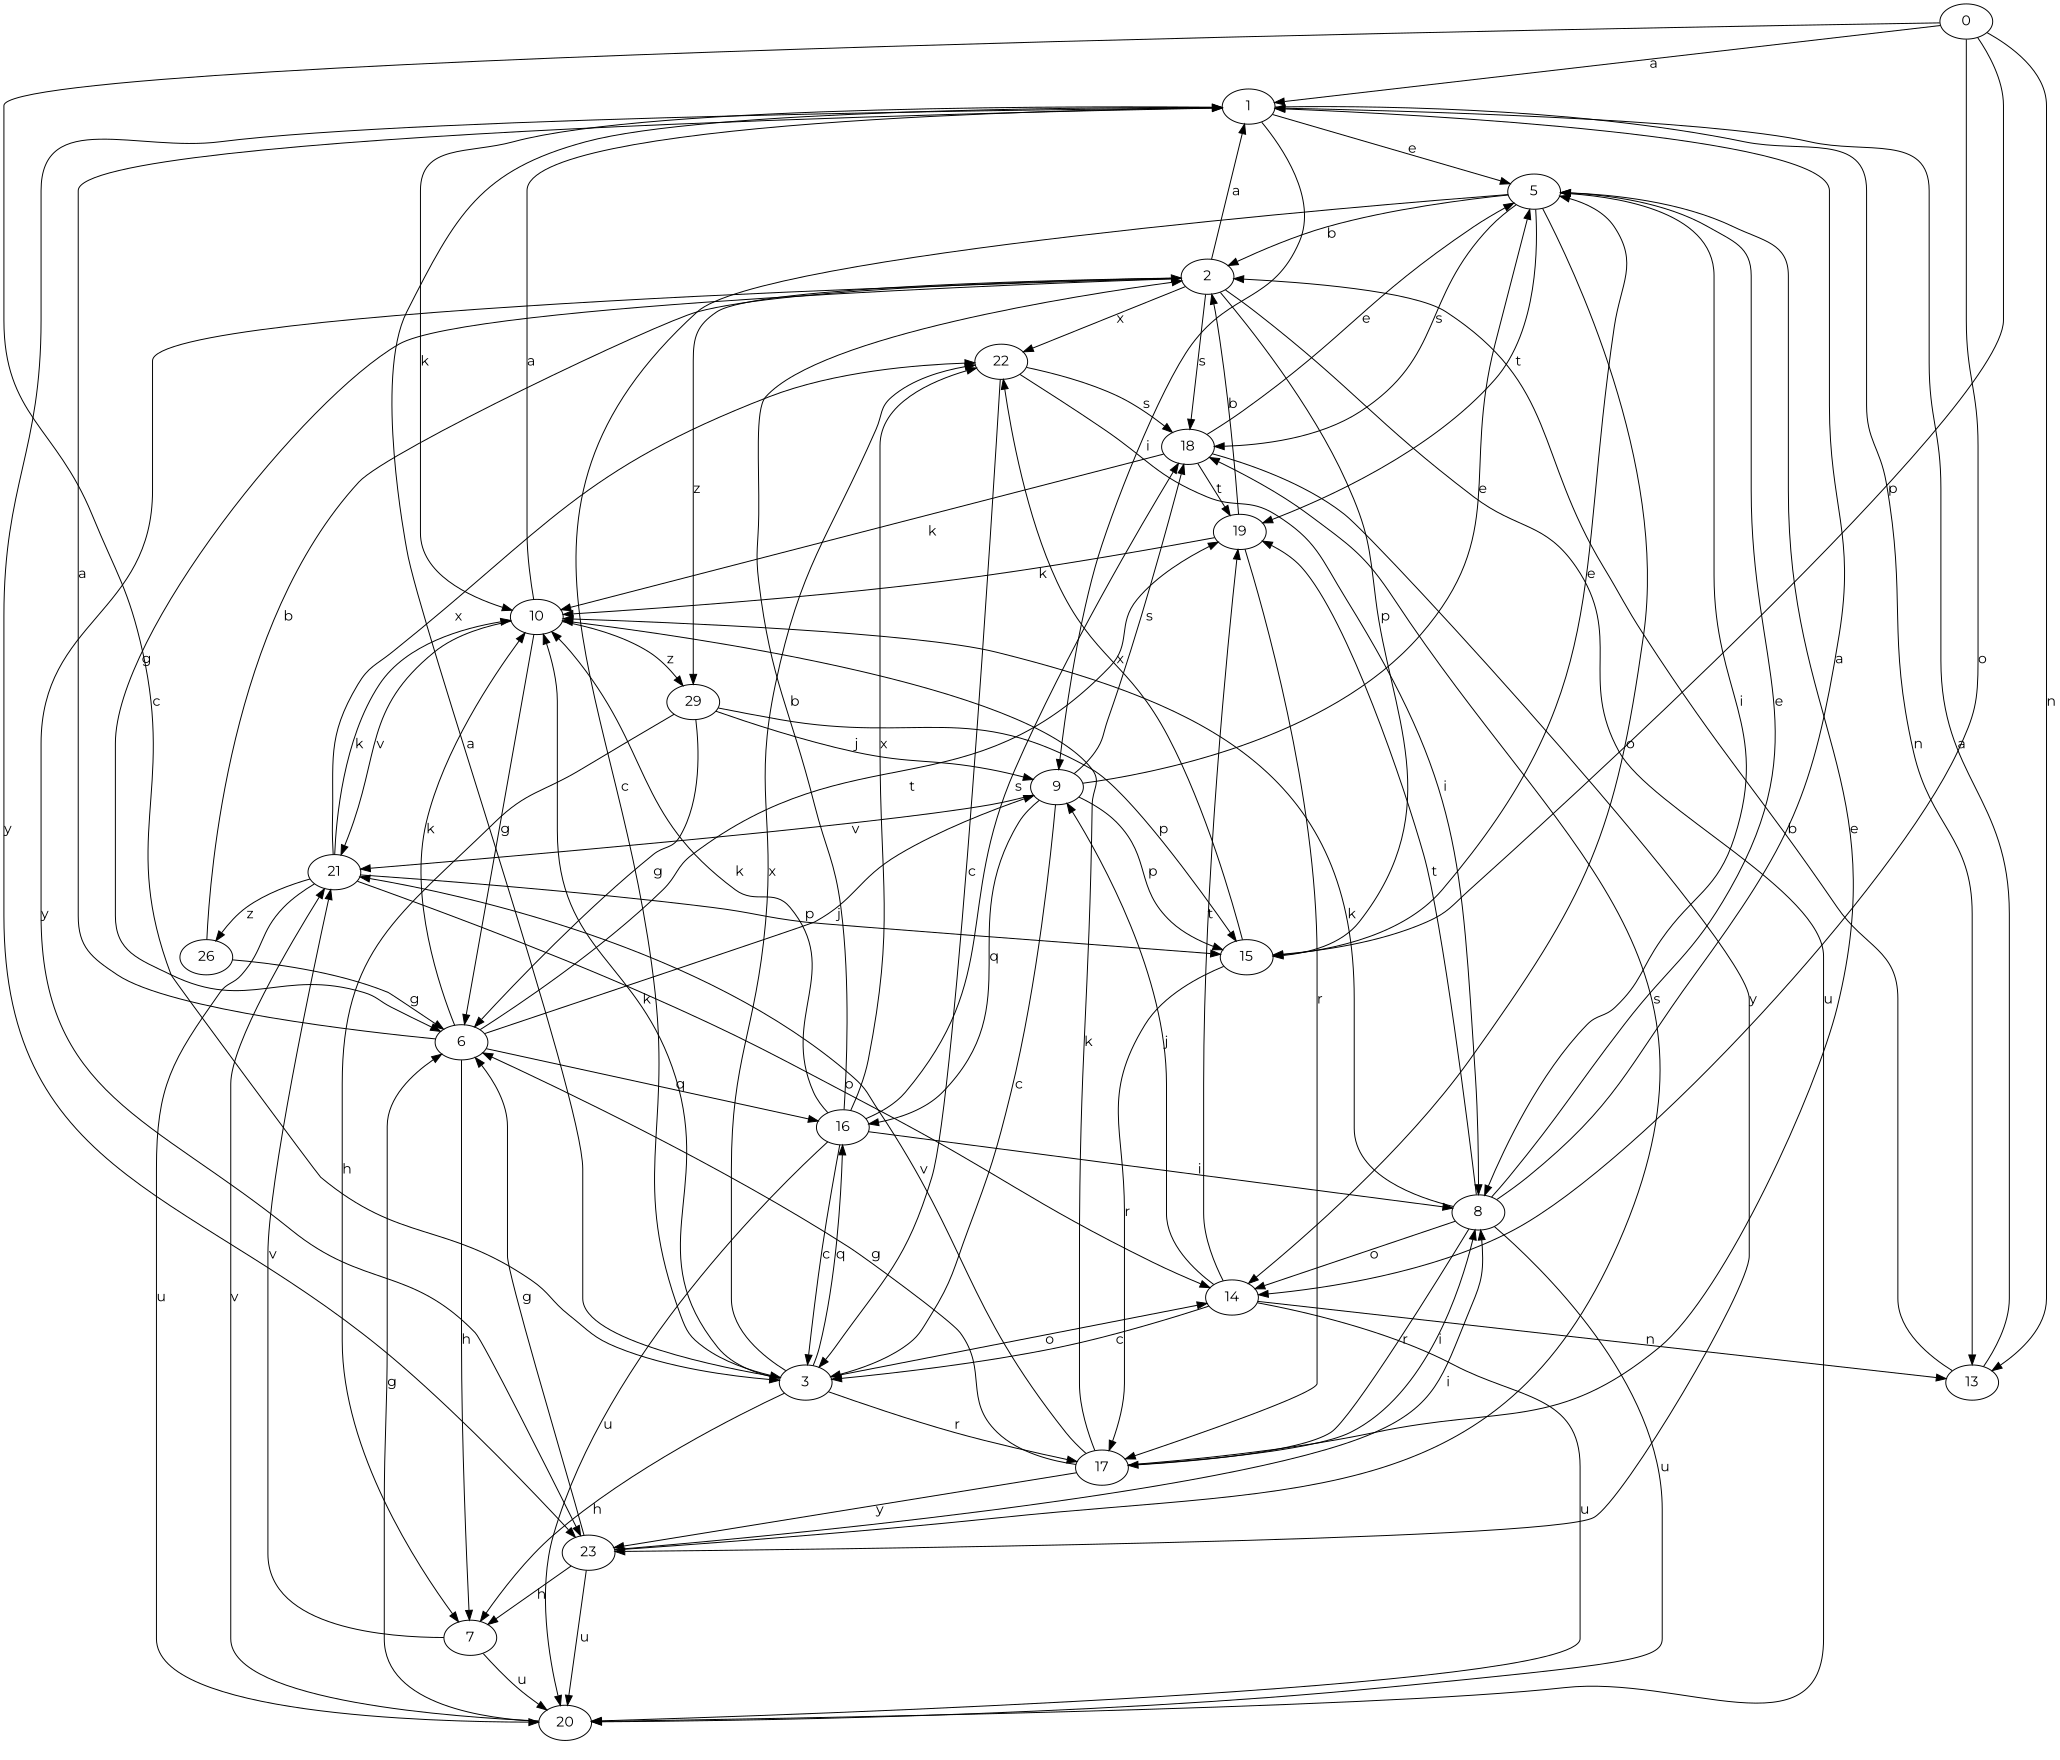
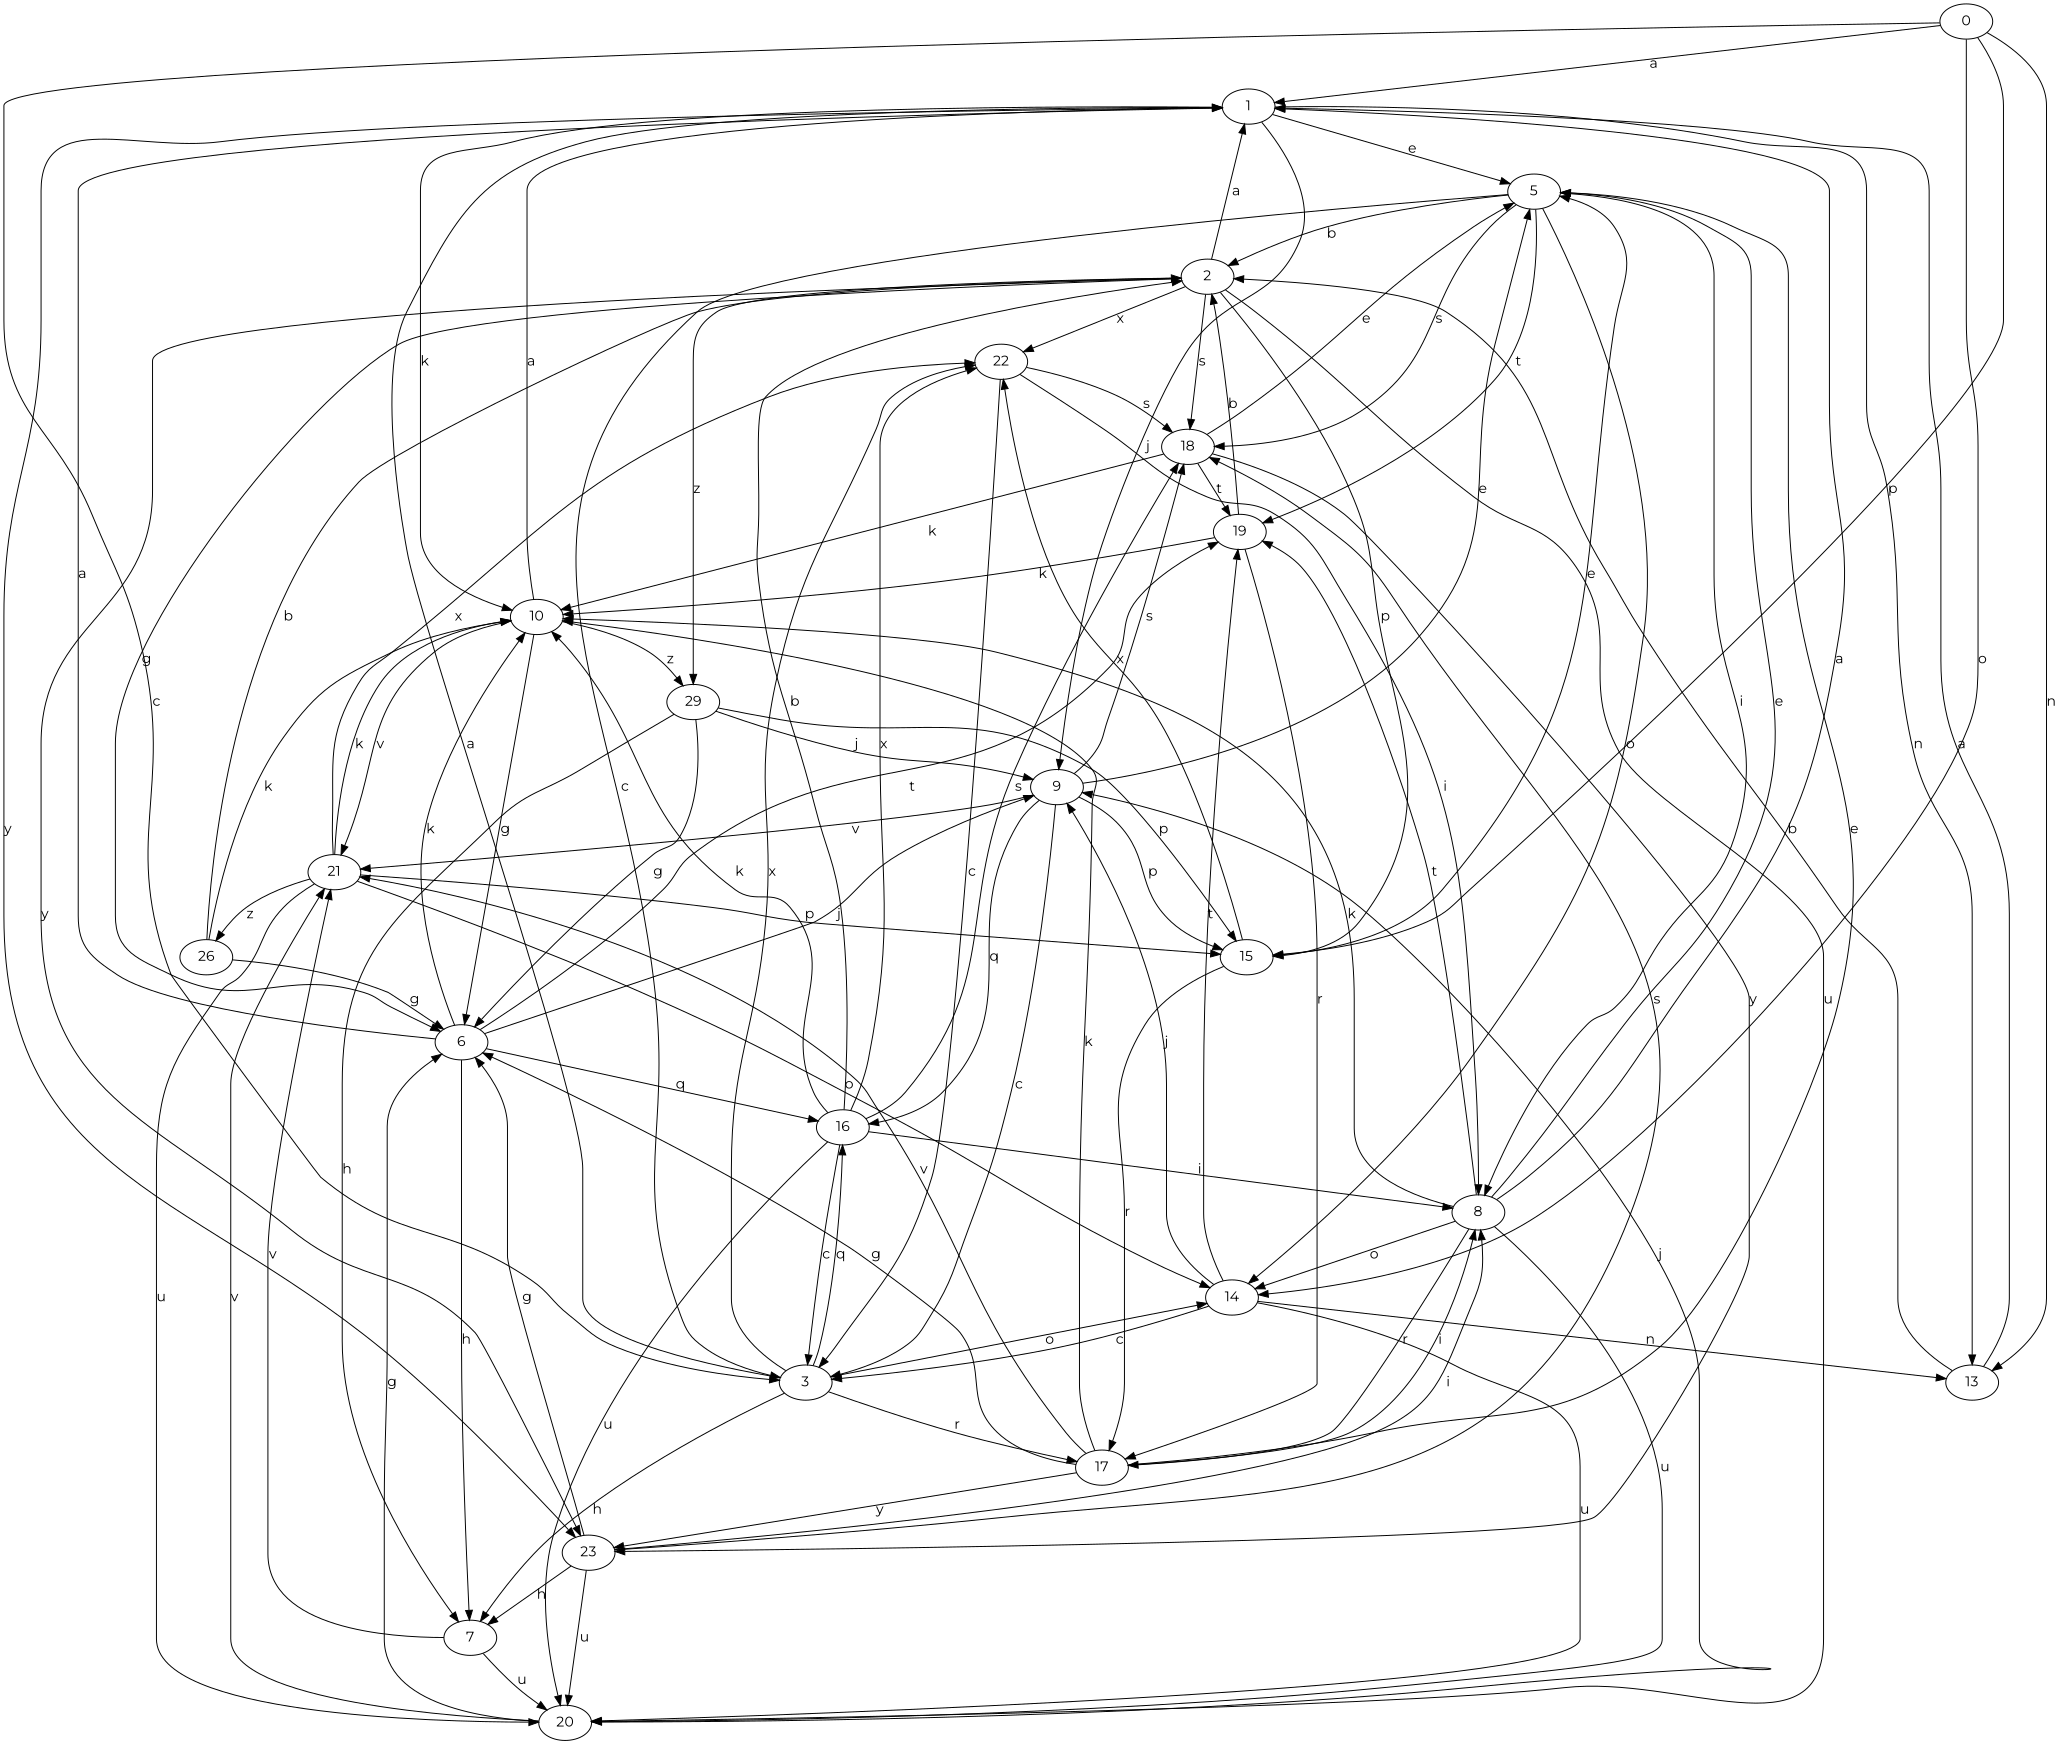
(1148, 447) -> (1148, 447)
(642, 1007) -> (294, 723)
none -> (1748, 1668)
